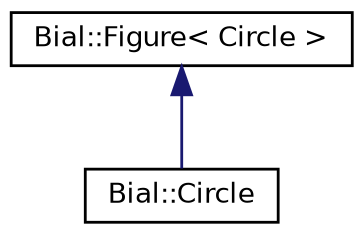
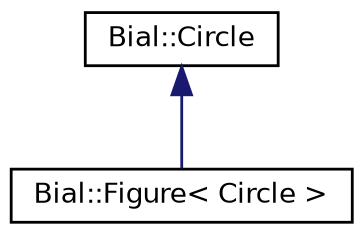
(182, 132) -> (182, 132)
